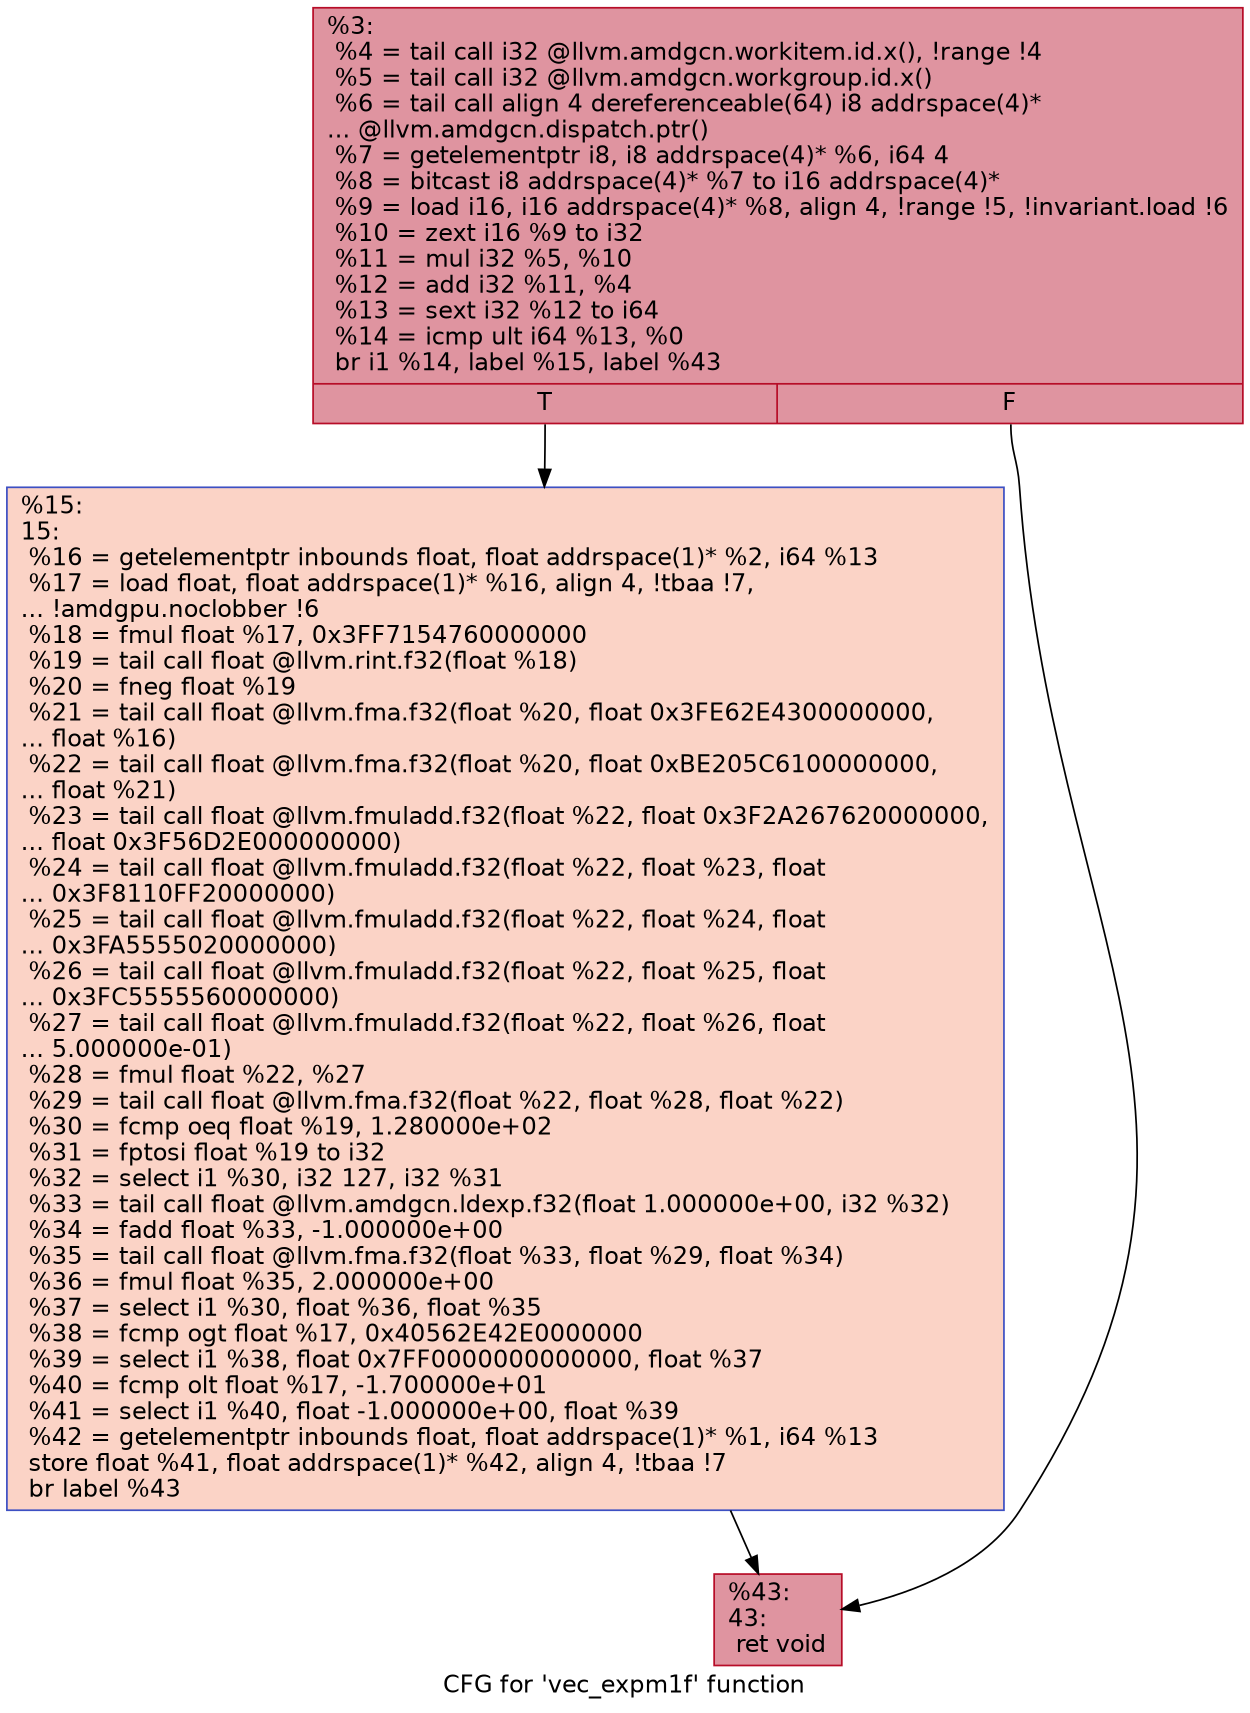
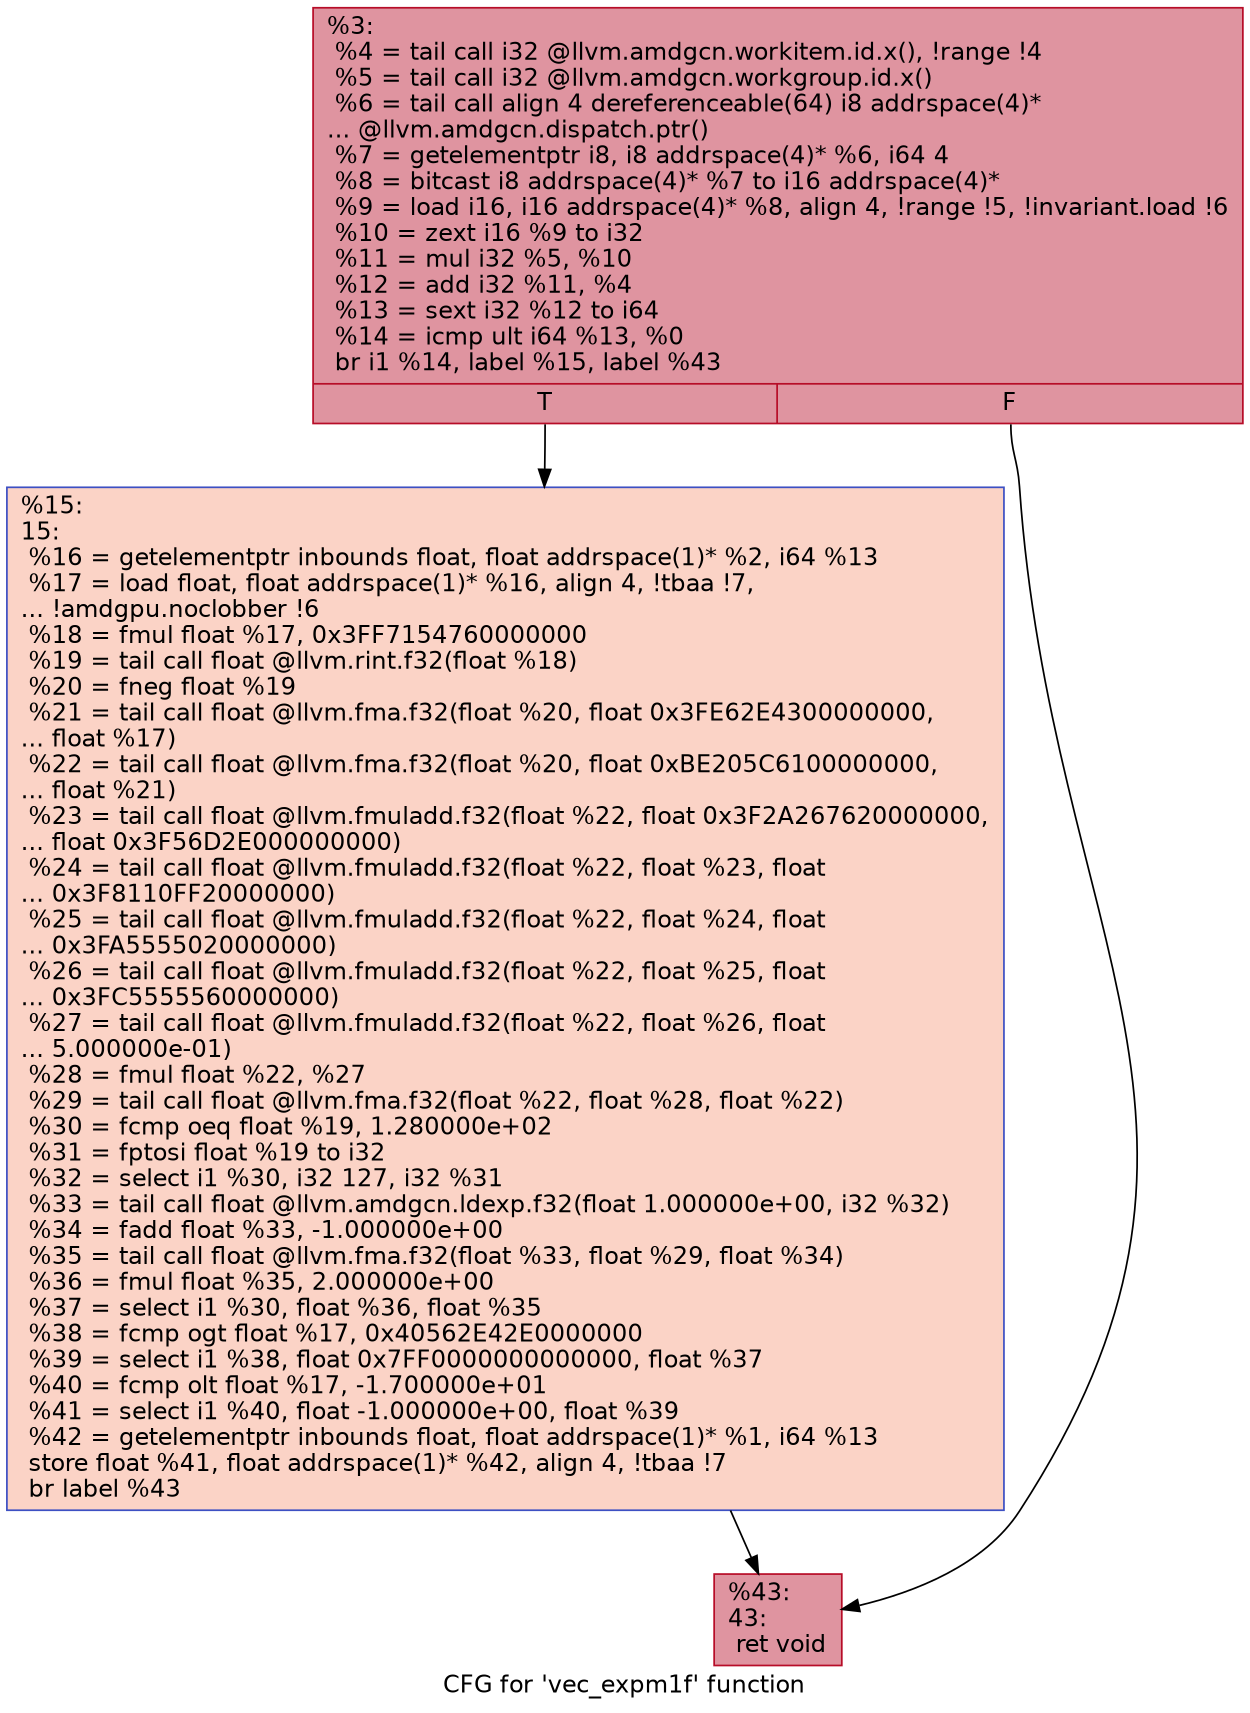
(99, 739) -> (99, 739)
